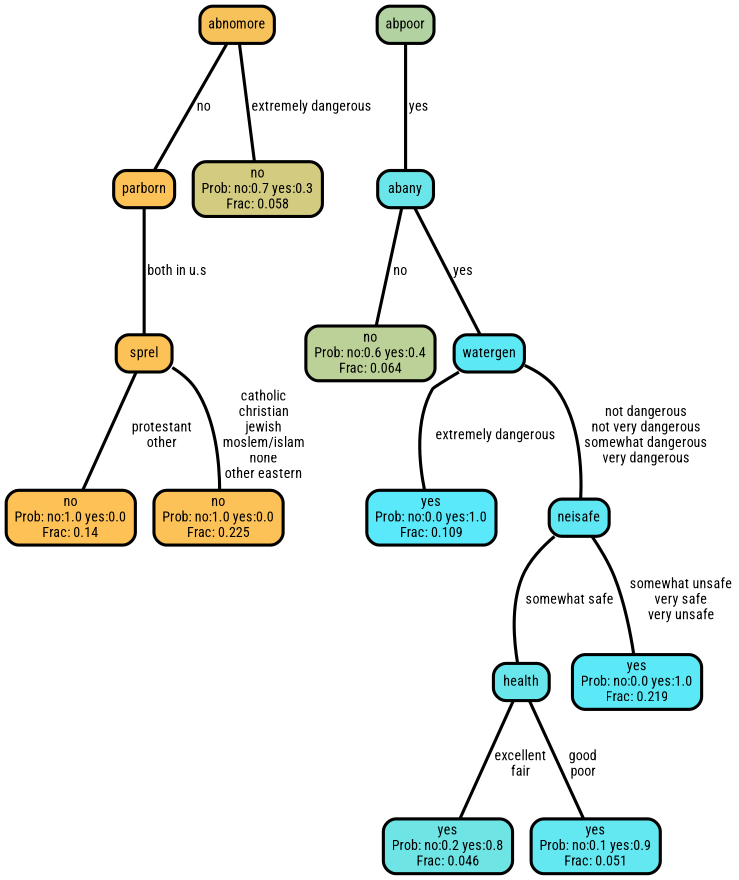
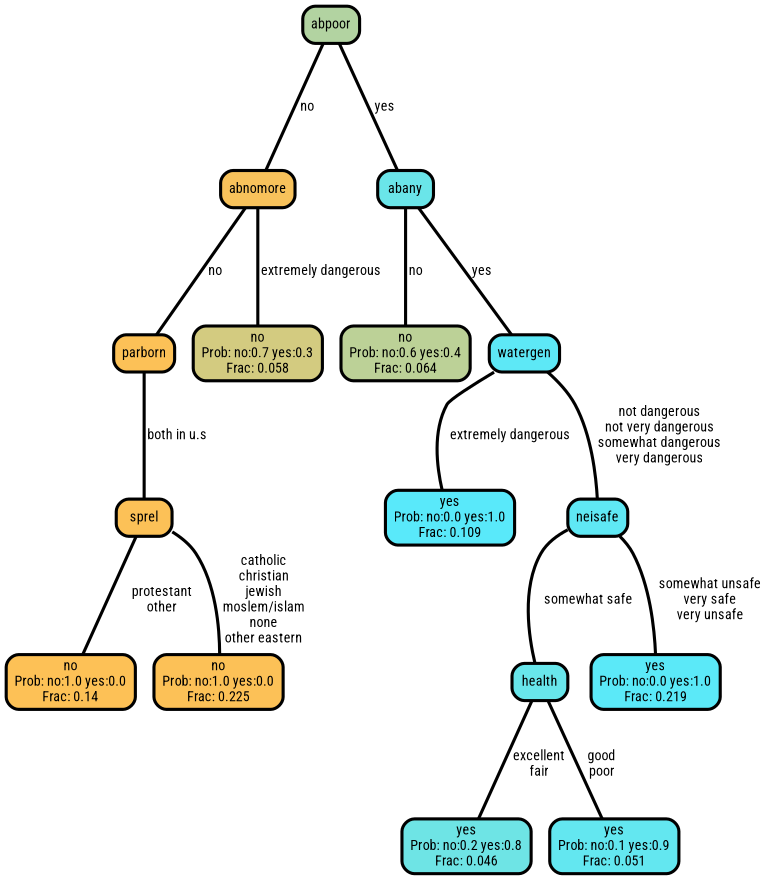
none -> (294, 107)
